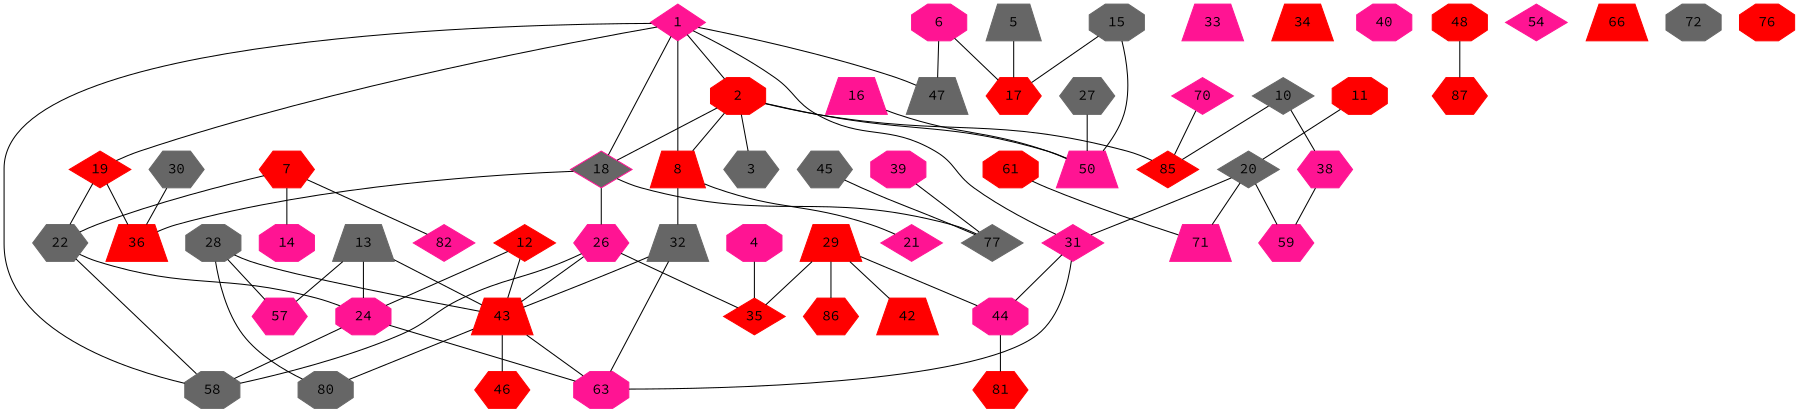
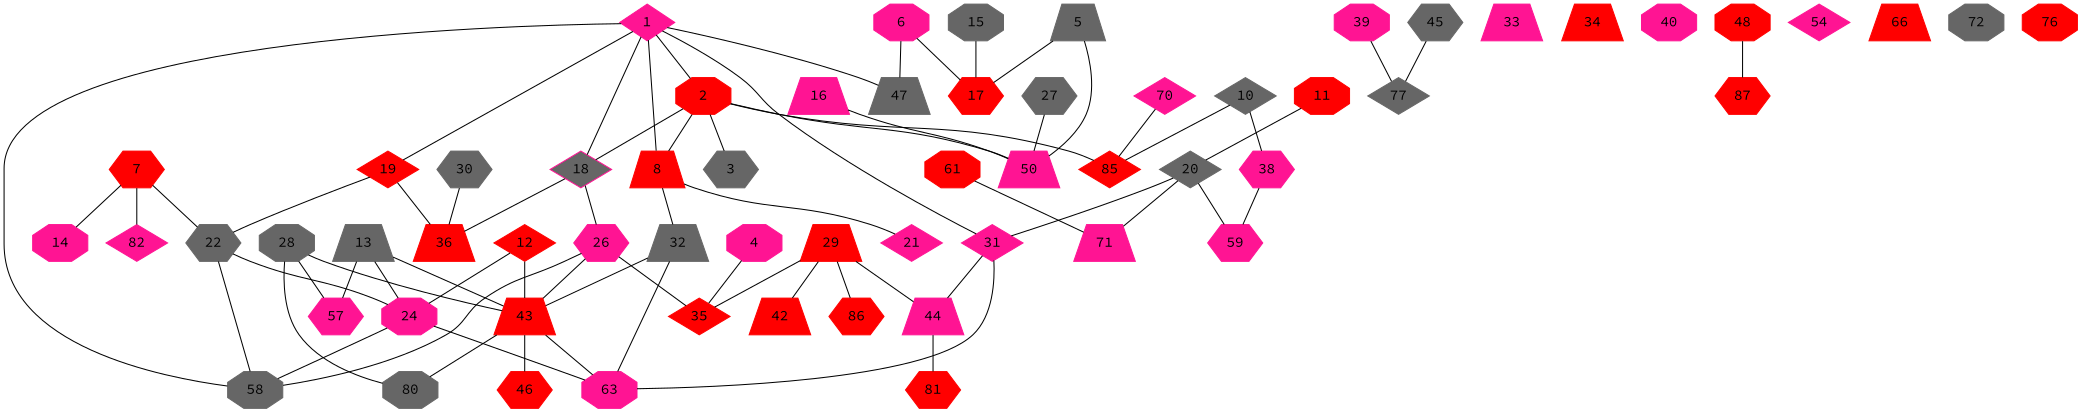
(1127, 99) -> (1089, 106)
(833, 207) -> none
(1000, 316) -> (933, 316)
